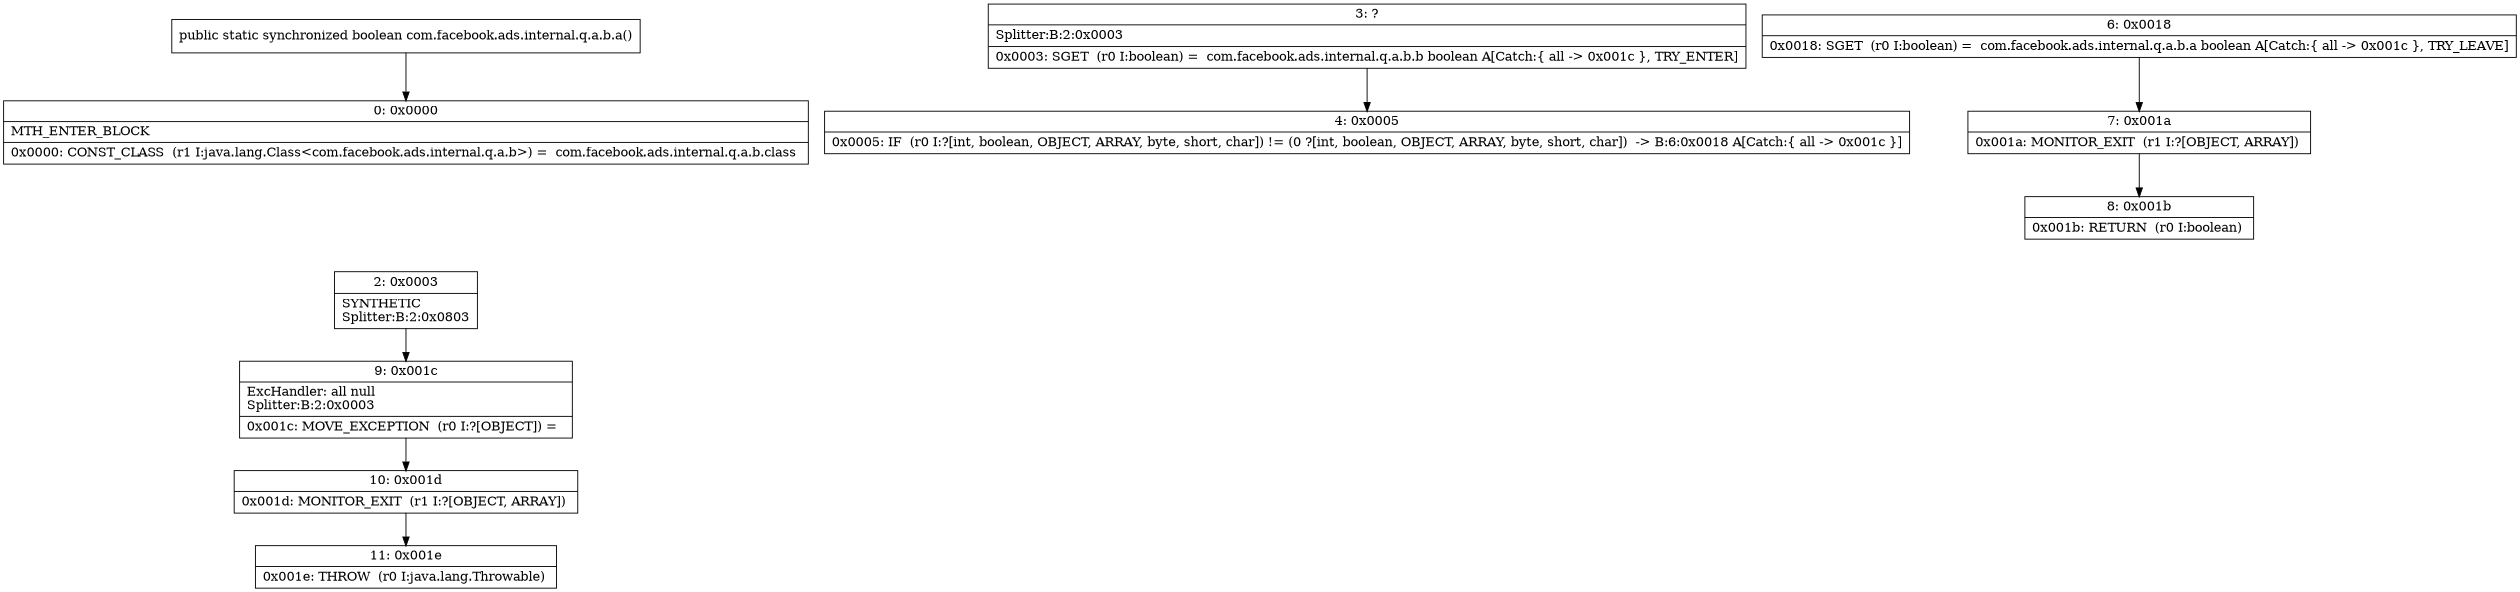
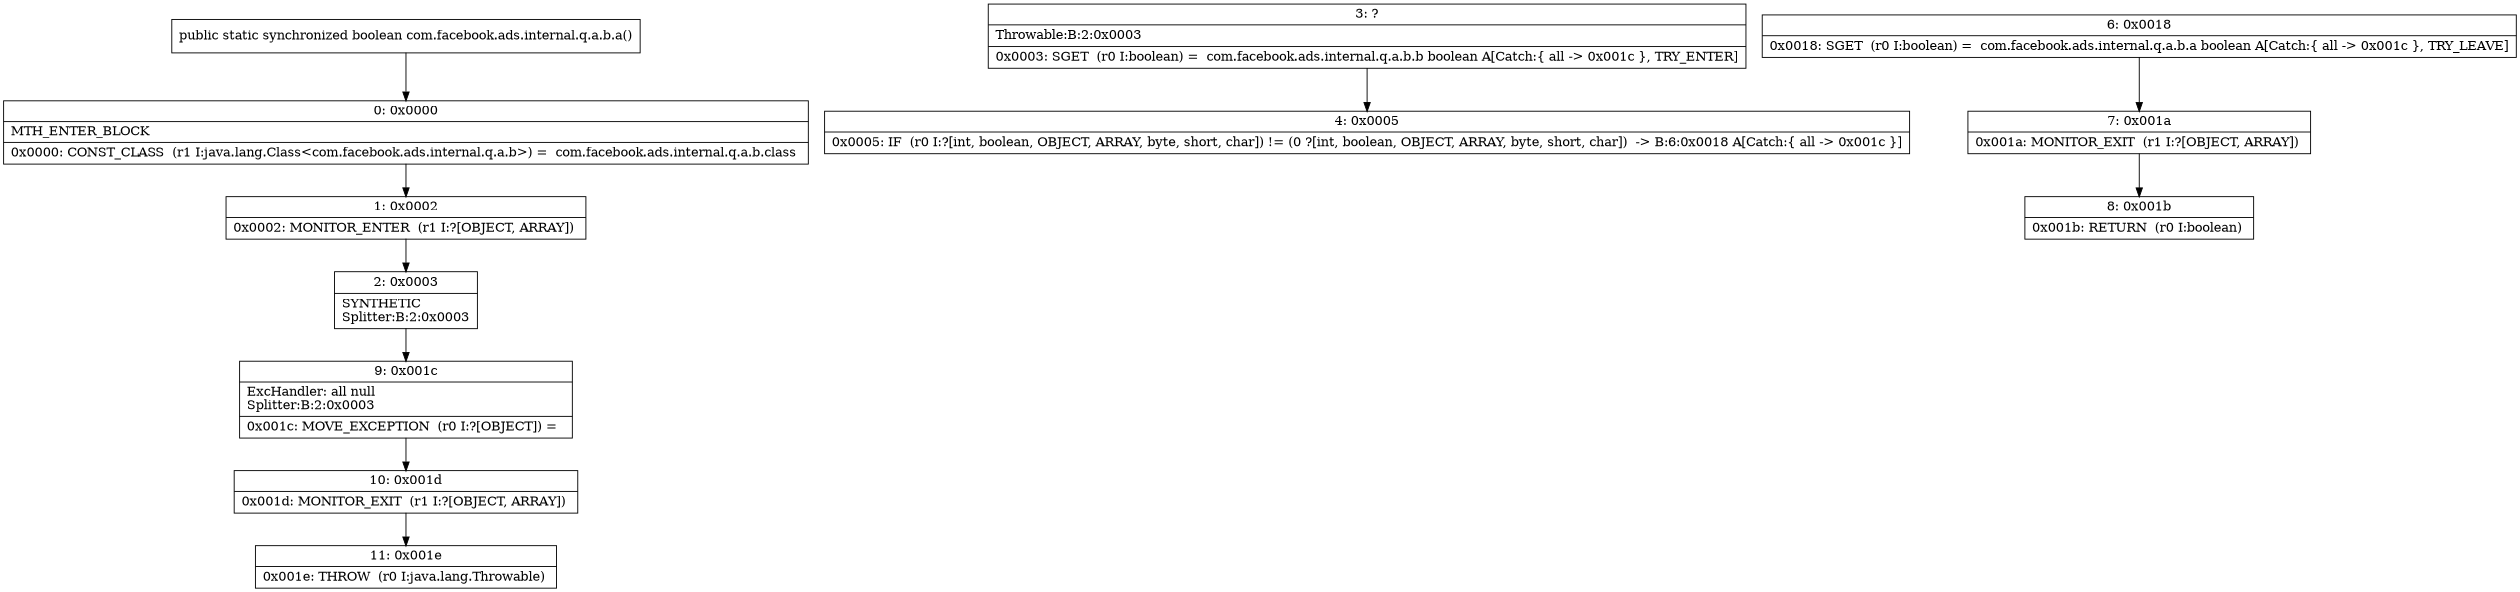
(1060, 35) -> (1069, 35)
none -> (406, 218)
(406, 317) -> (406, 317)
